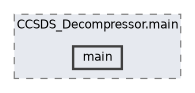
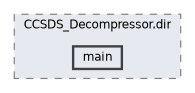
(97, 26) -> (97, 26)
